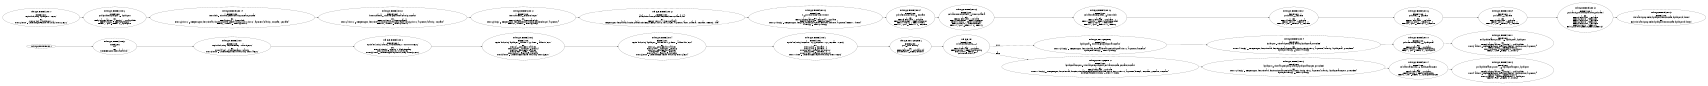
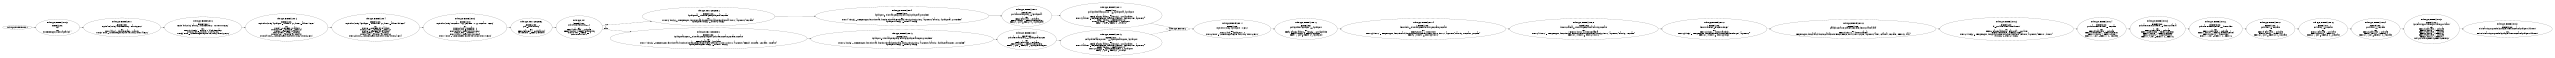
none -> (1178, 29)
